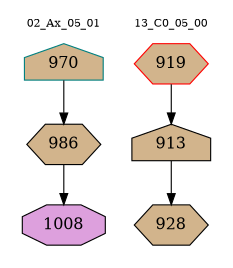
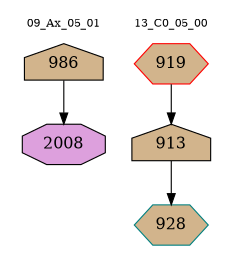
(64, 24) -> (64, 24)
(64, 64) -> none
(64, 144) -> (64, 64)
(64, 225) -> (64, 144)
(171, 225) -> (171, 225)
